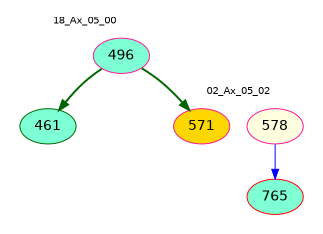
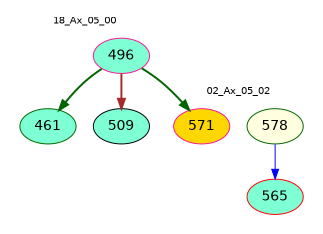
none -> (121, 126)
(275, 126) -> (275, 126)
(275, 197) -> (275, 197)
